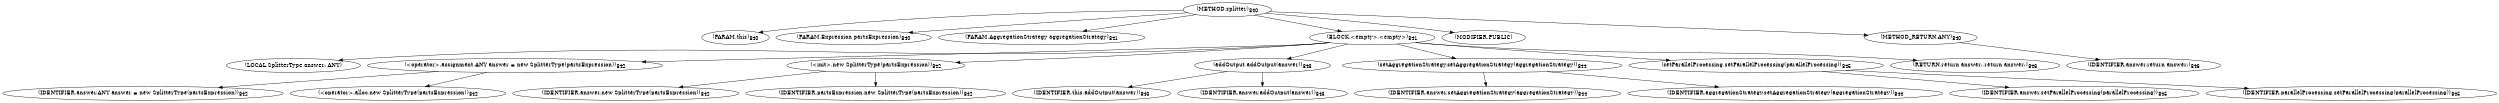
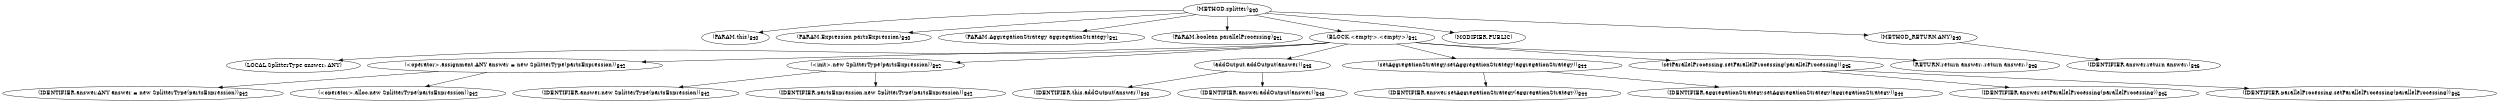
none -> (1227, 38)
